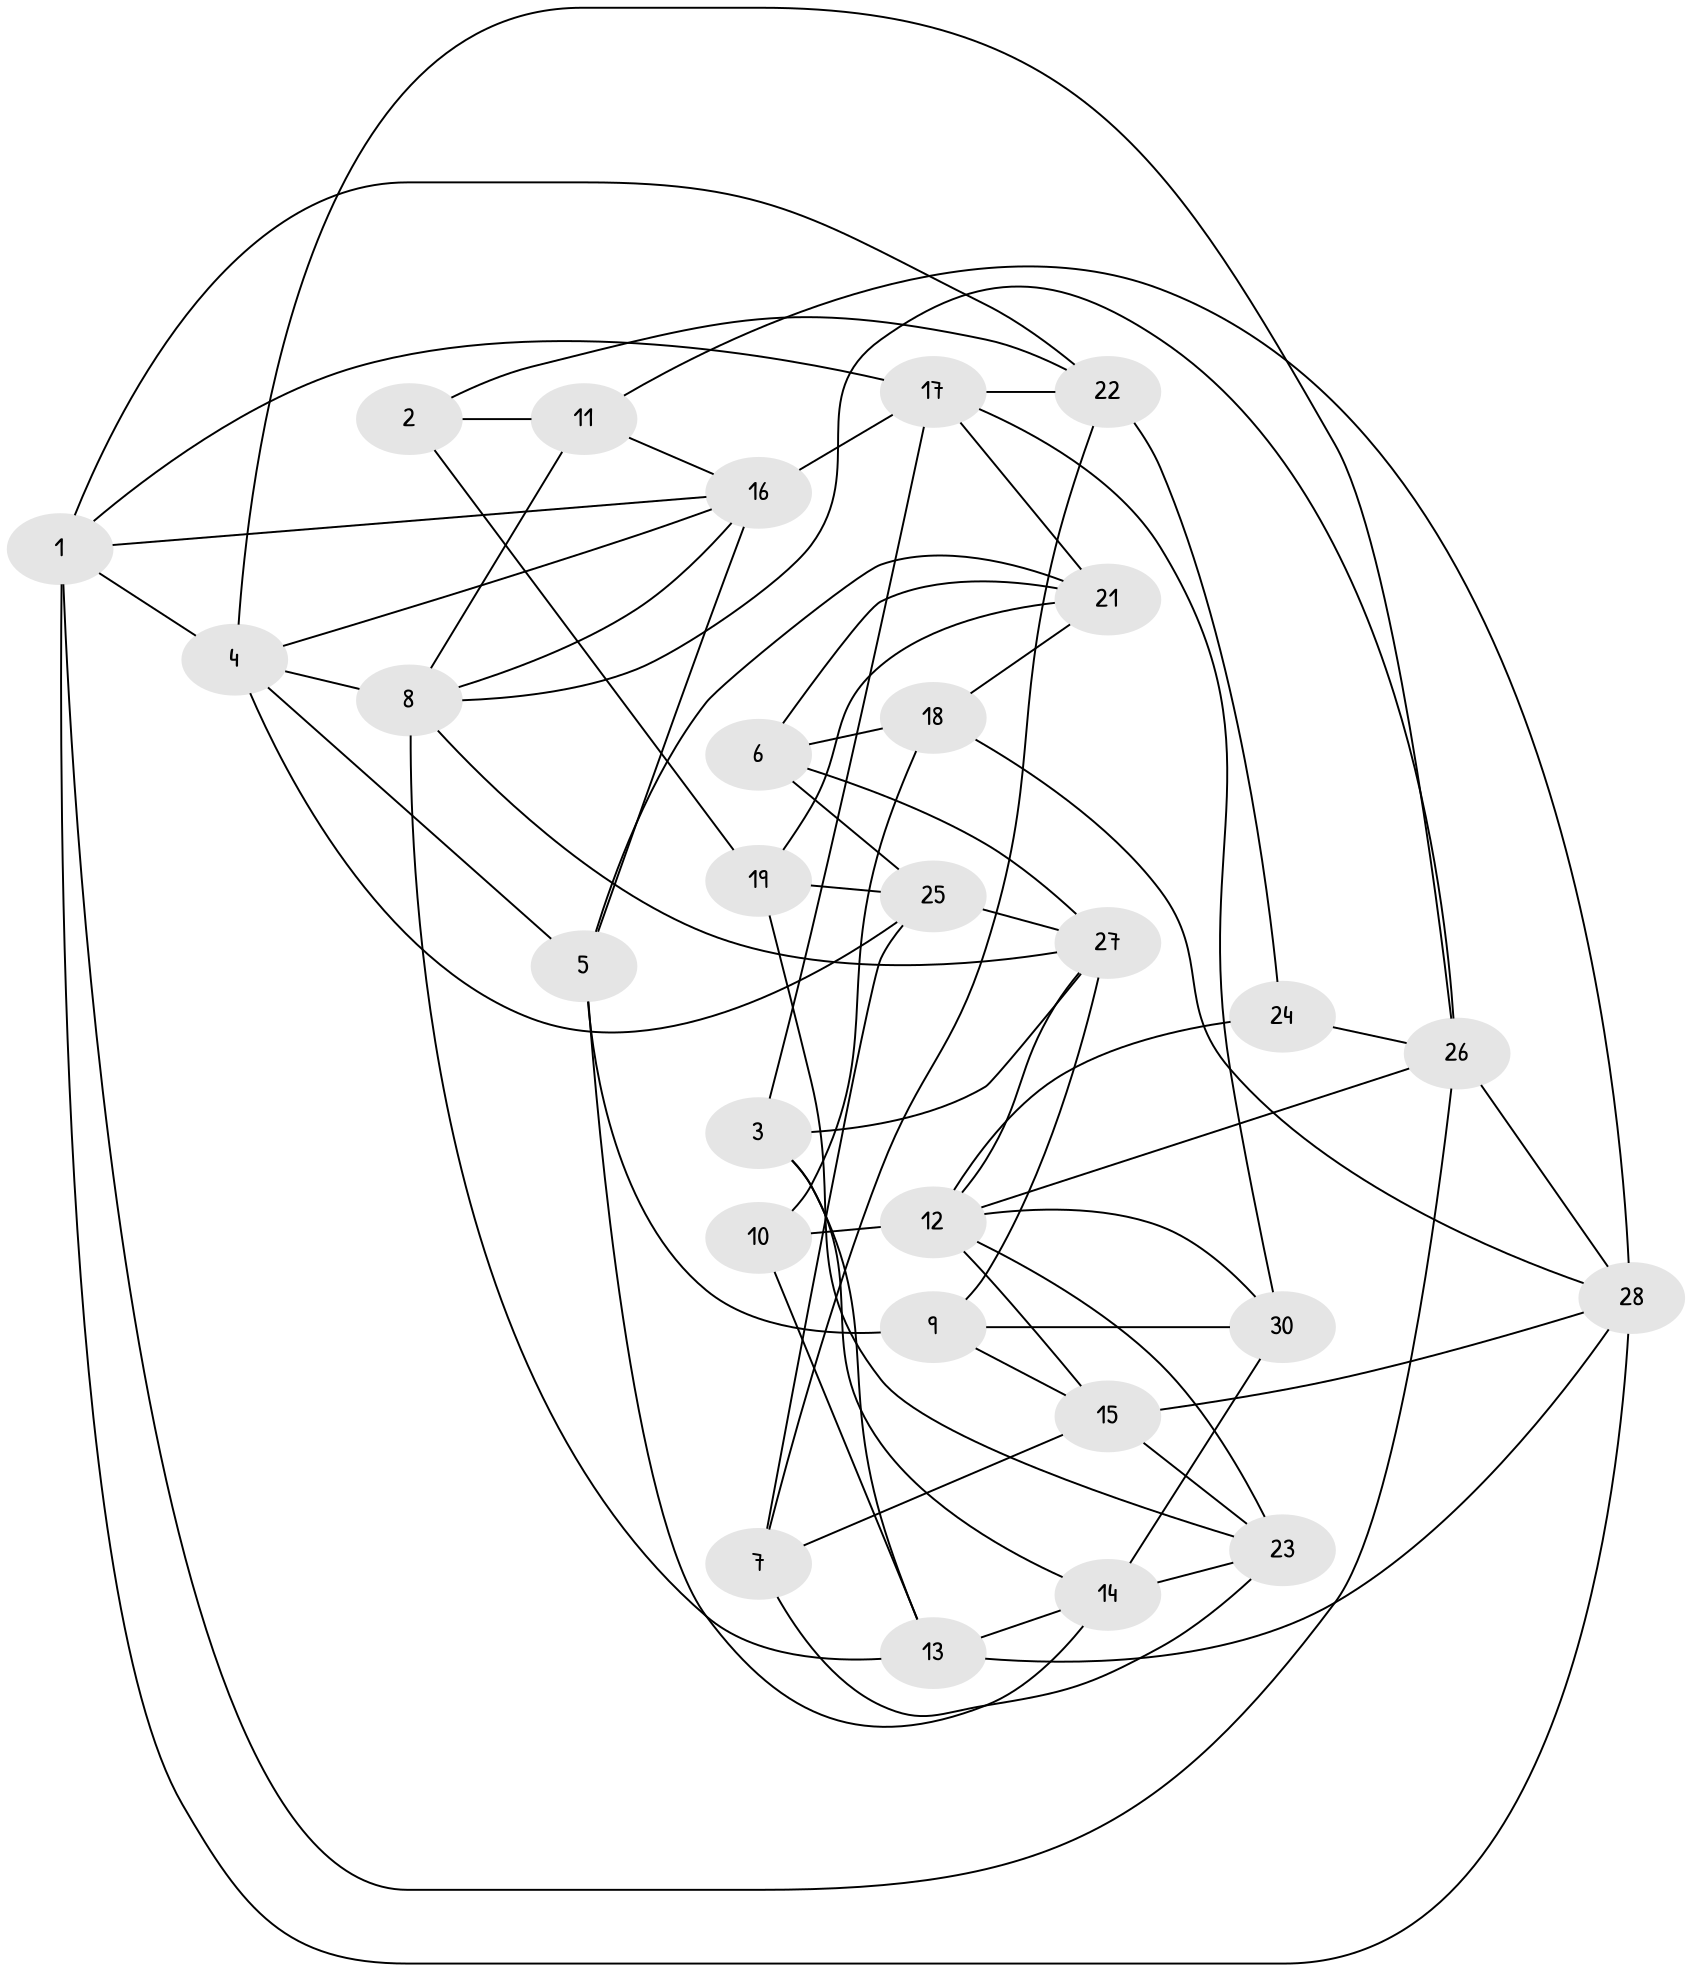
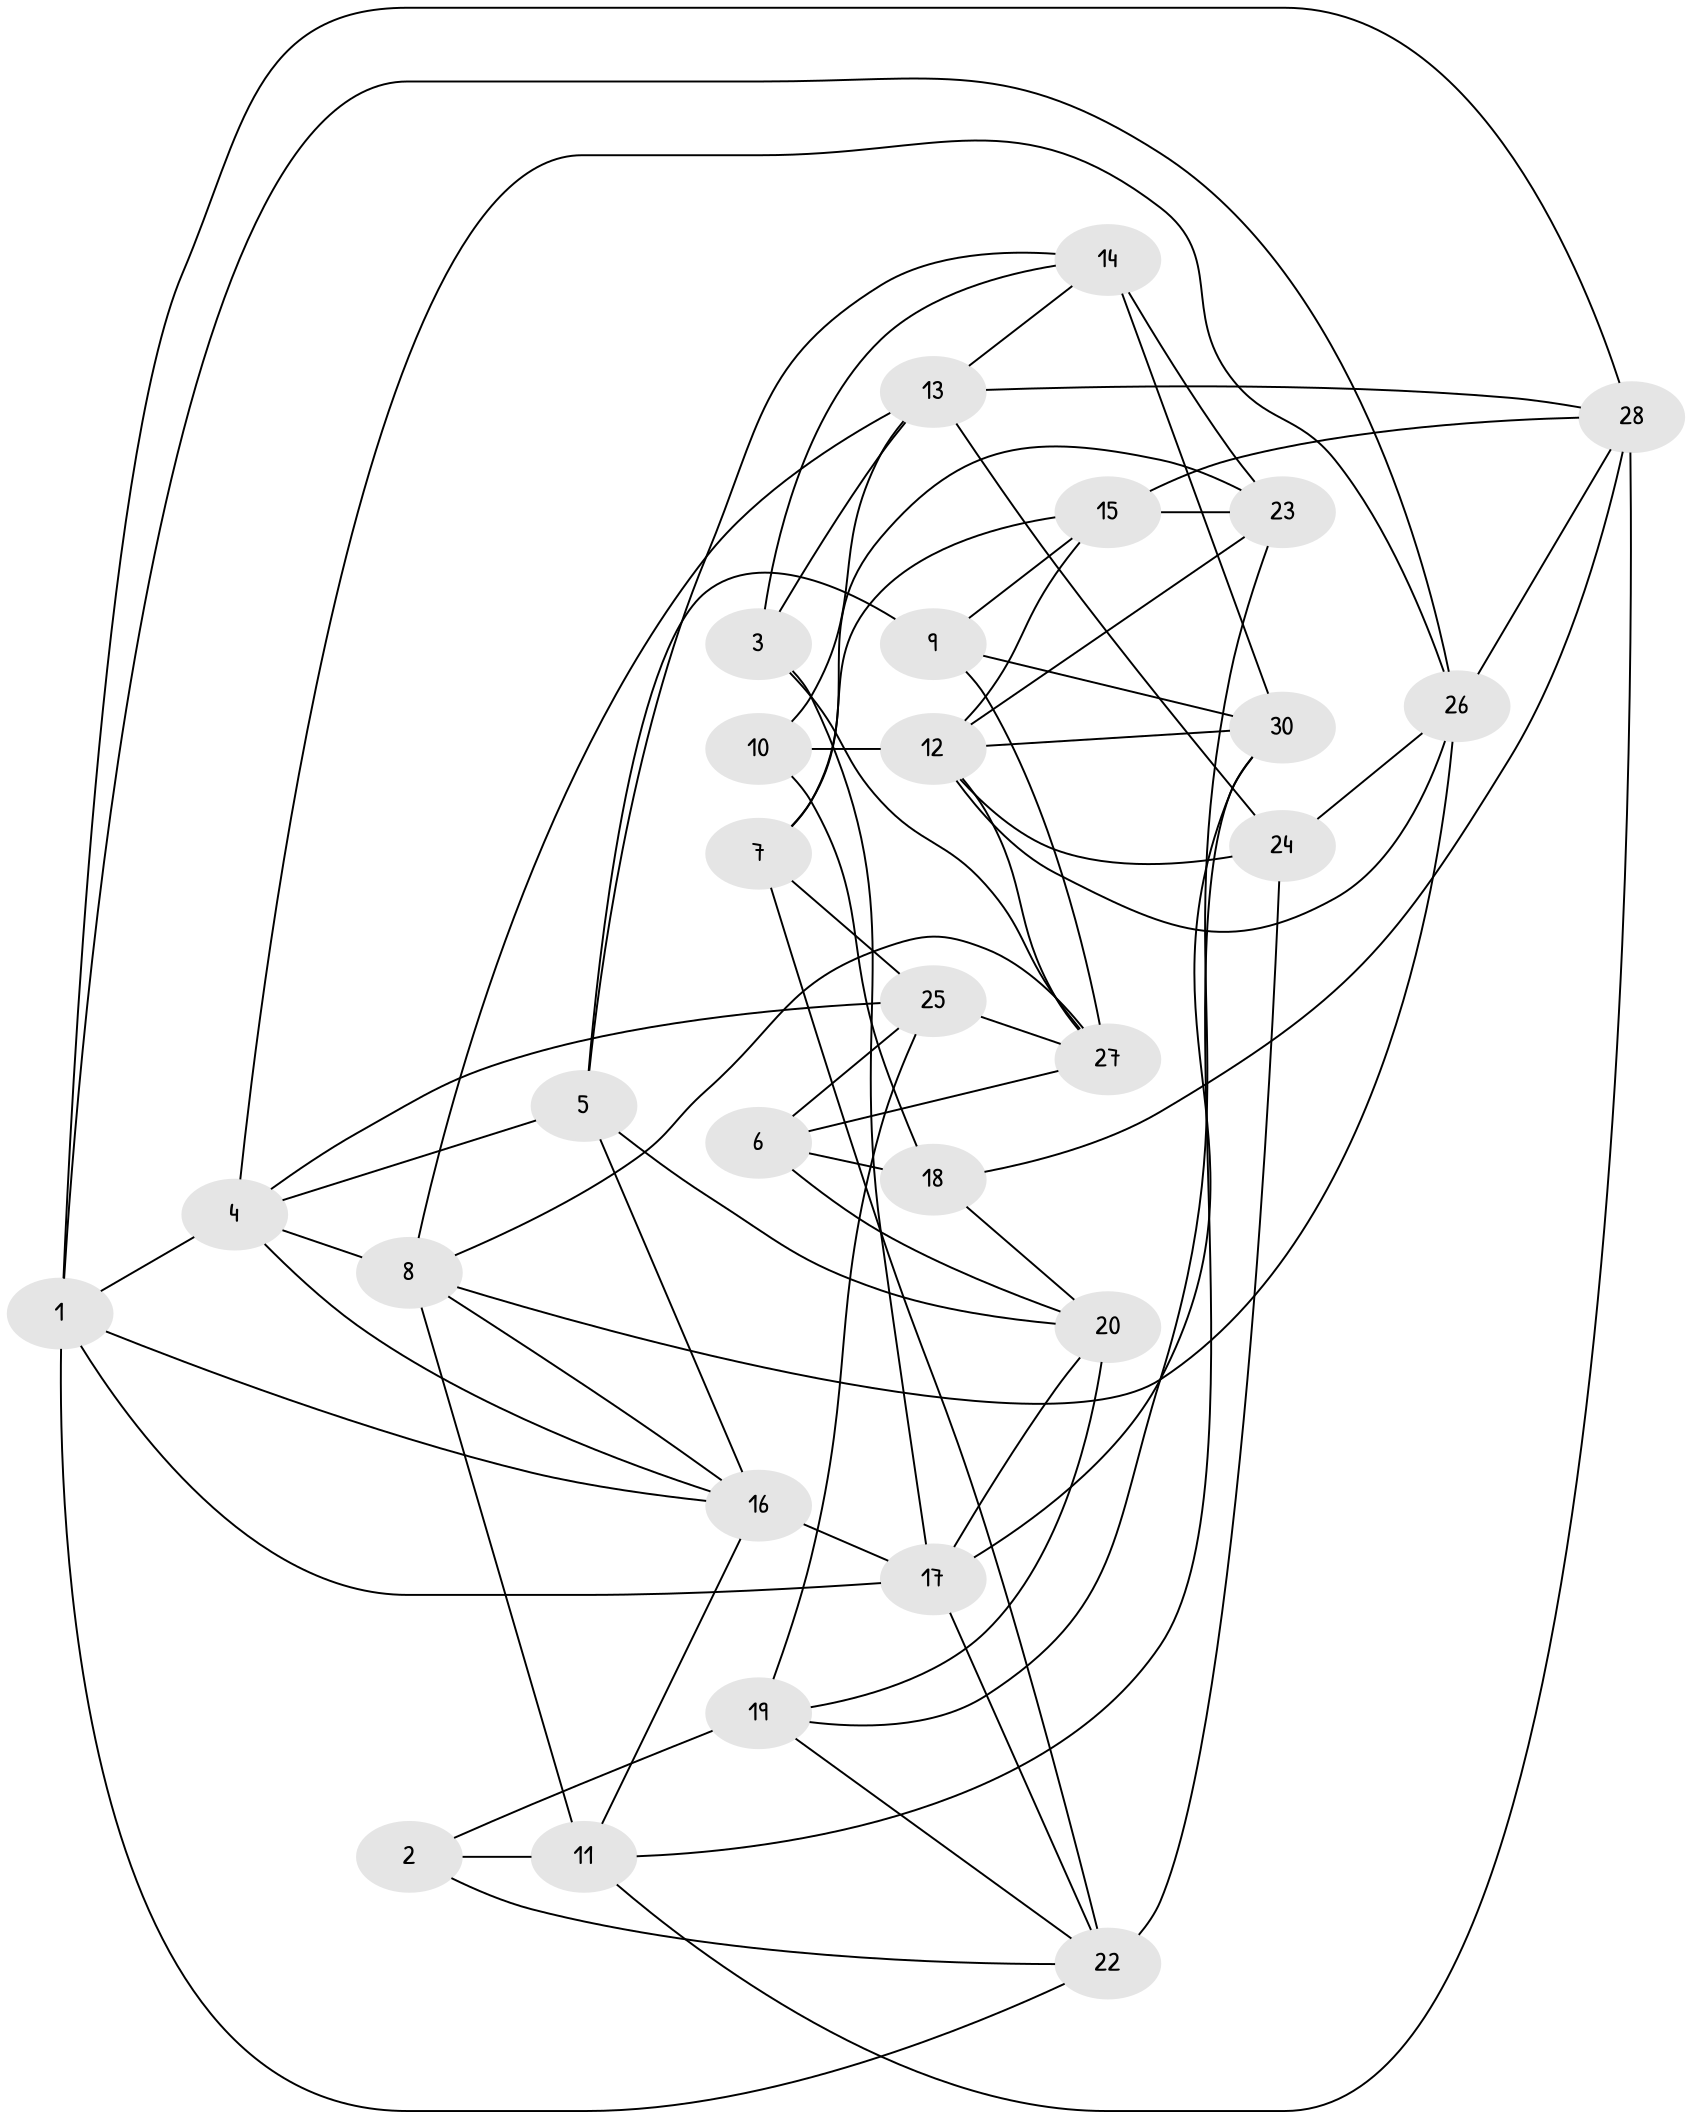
(1108, 600) -> (1108, 1327)
none -> (1093, 614)
none -> (1203, 1492)
none -> (933, 1839)
